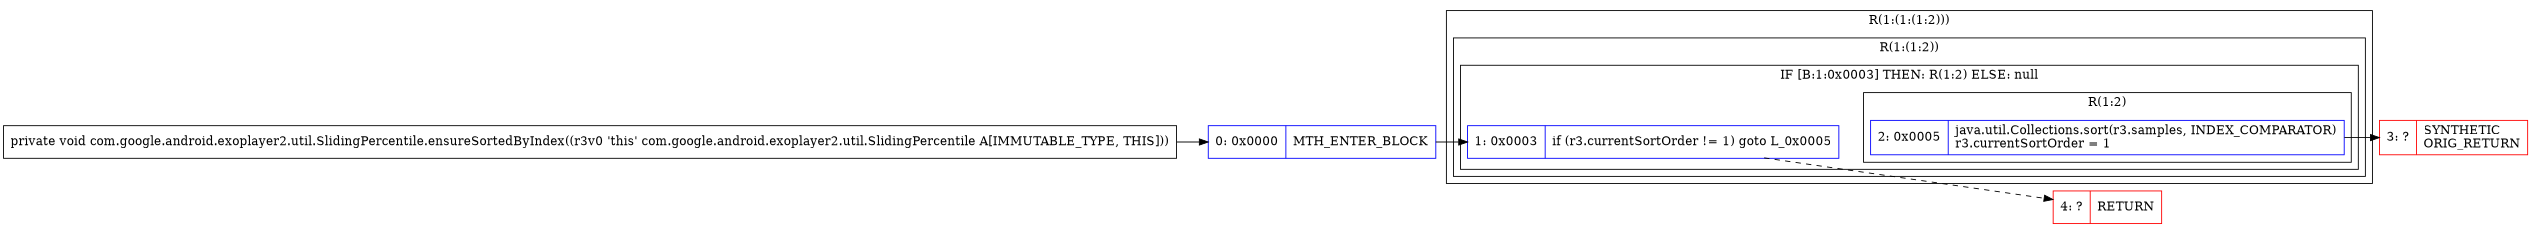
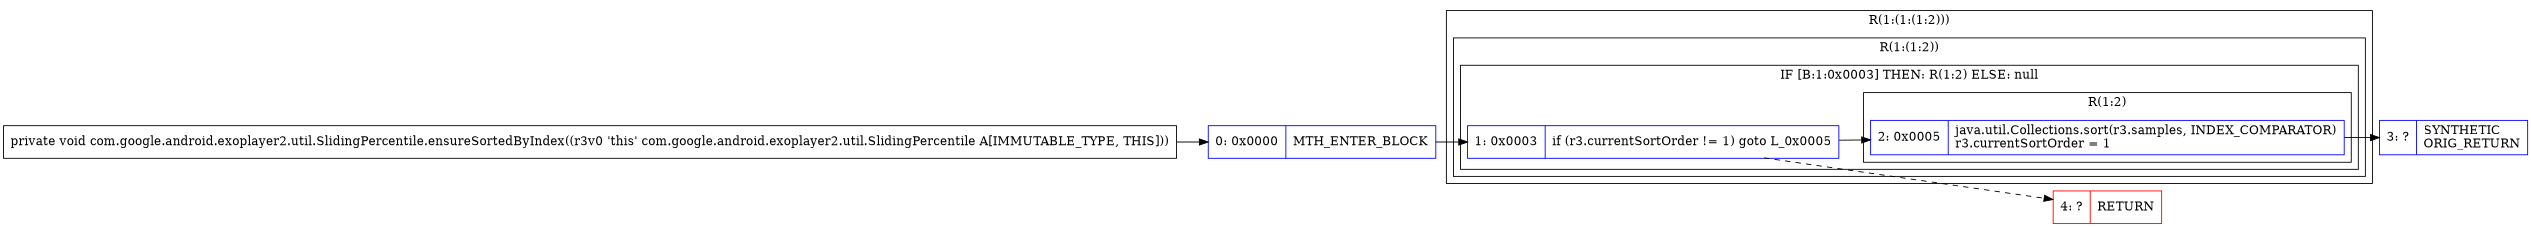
(2454, 138) -> (2454, 138)
none -> (1850, 140)
